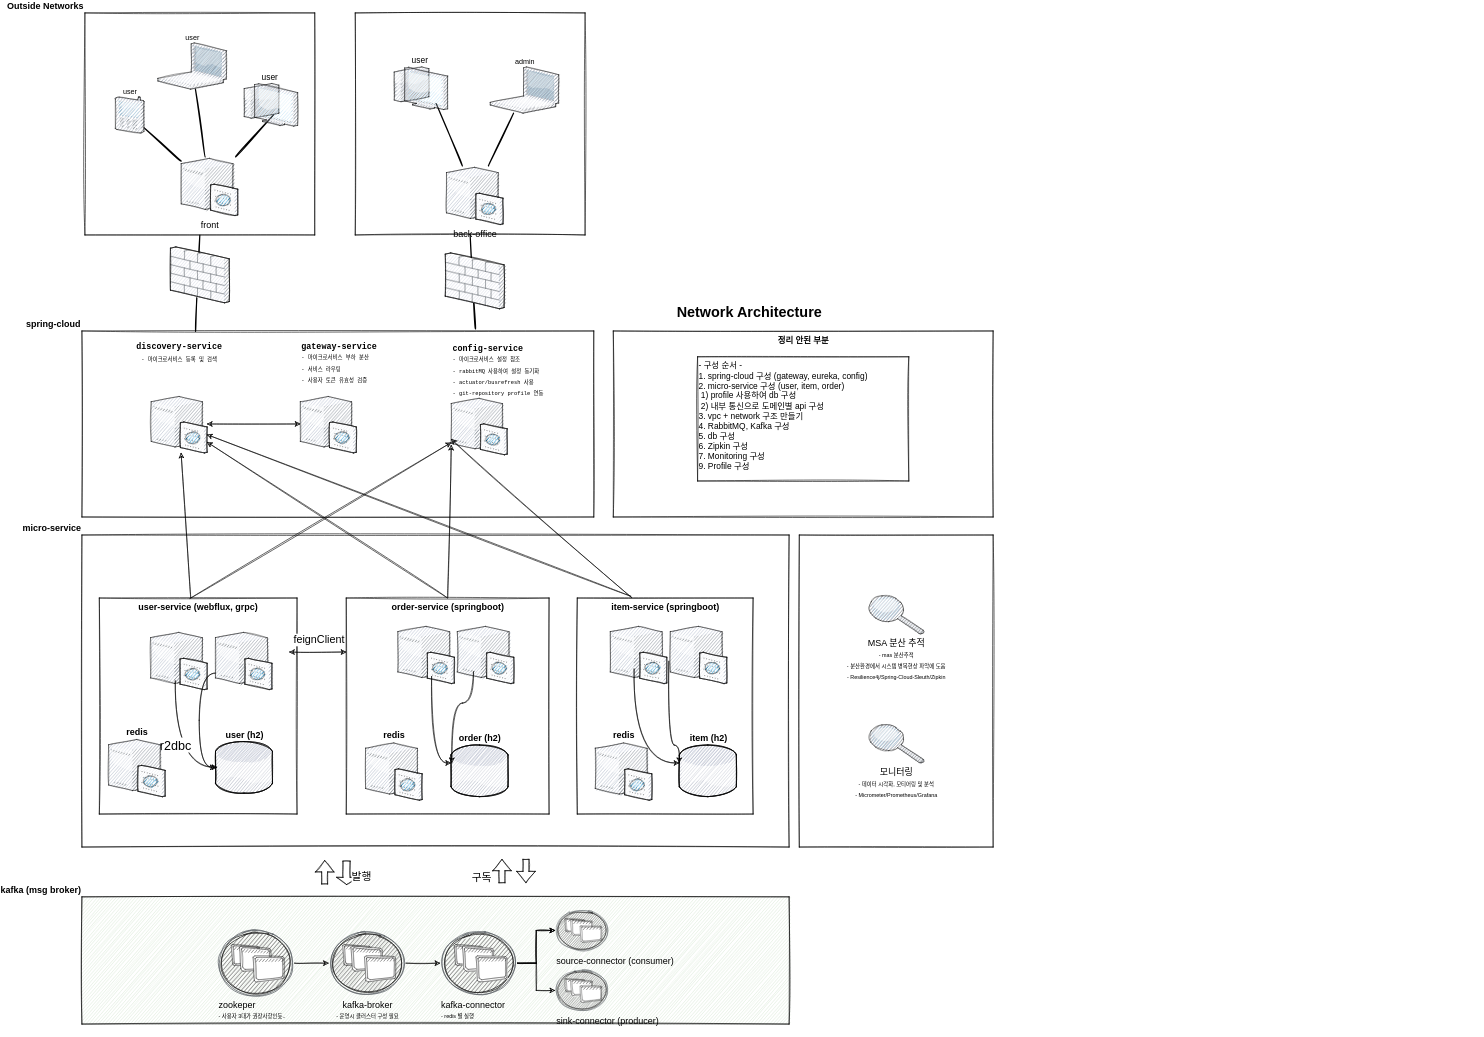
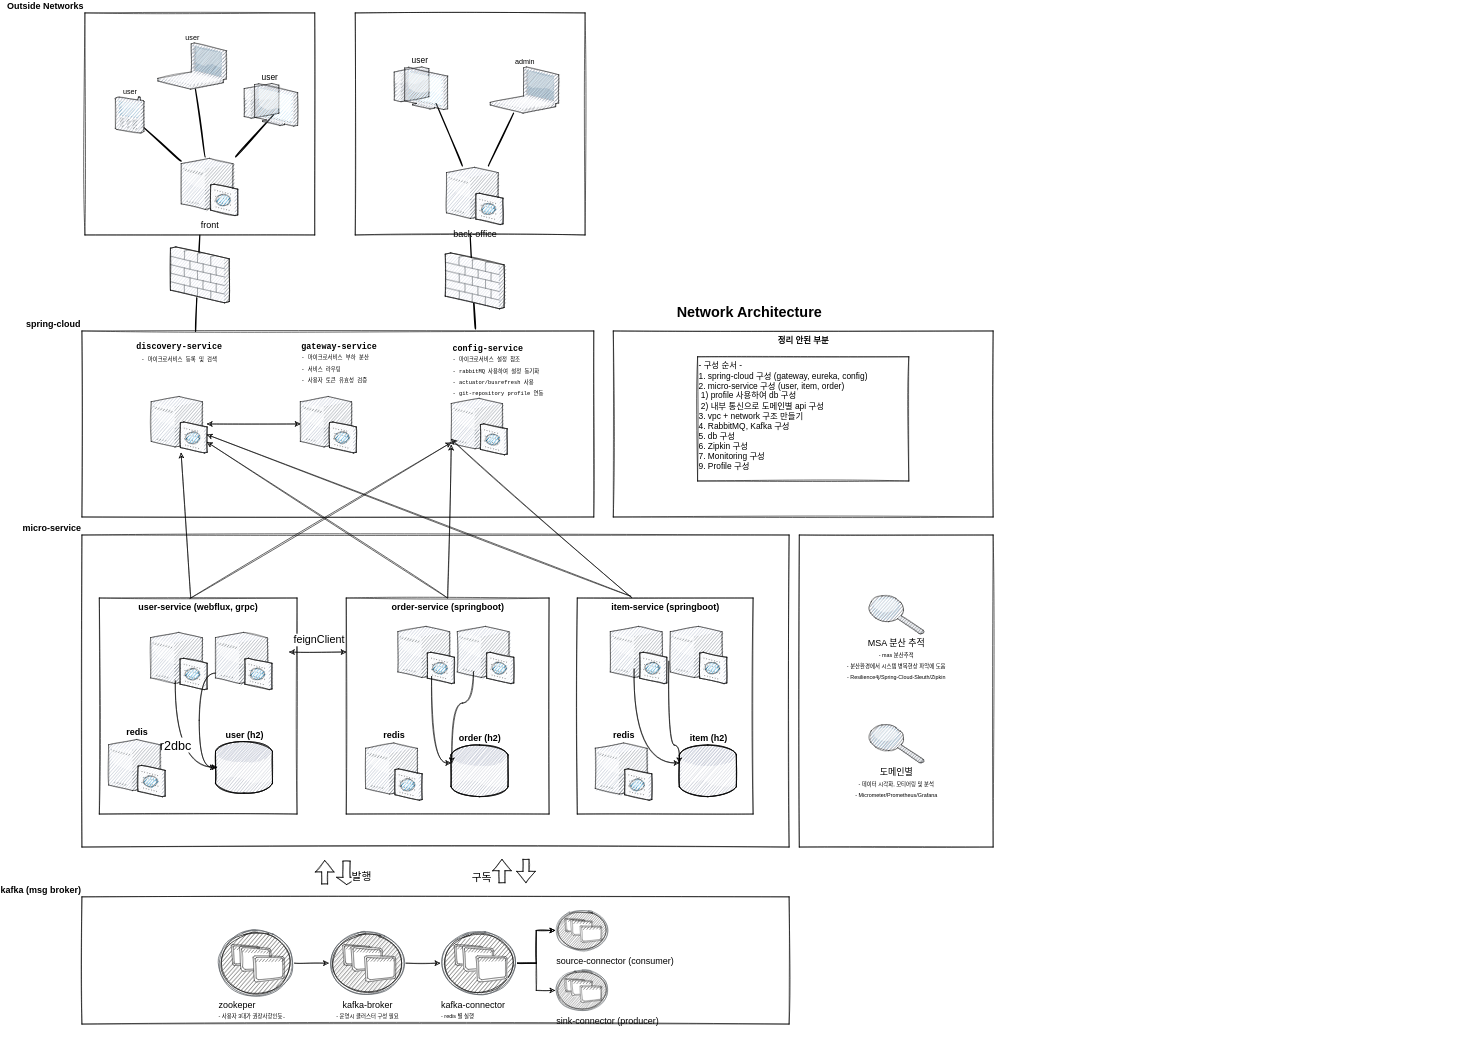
(896, 783) -> (896, 783)
(435, 960) -> (435, 960)
